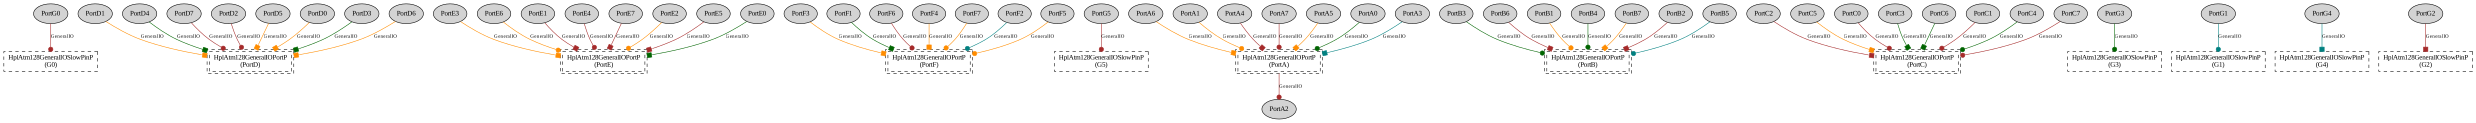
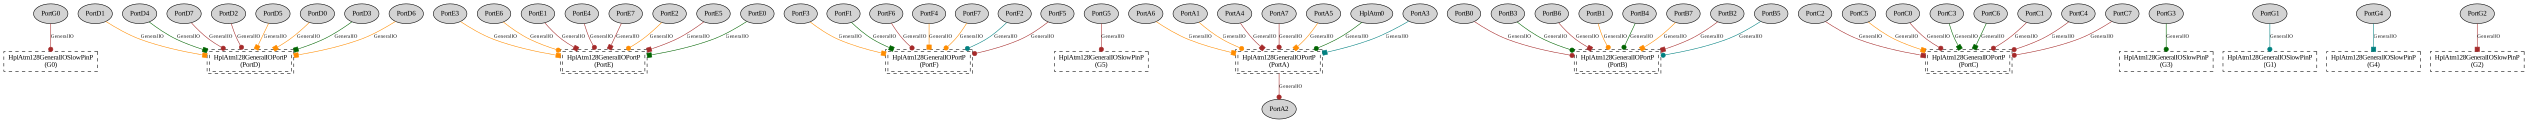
(1368, 14) -> (1372, 14)
none -> (1464, 14)
(1992, 38) -> (2044, 38)
(1014, 42) -> (1014, 42)
